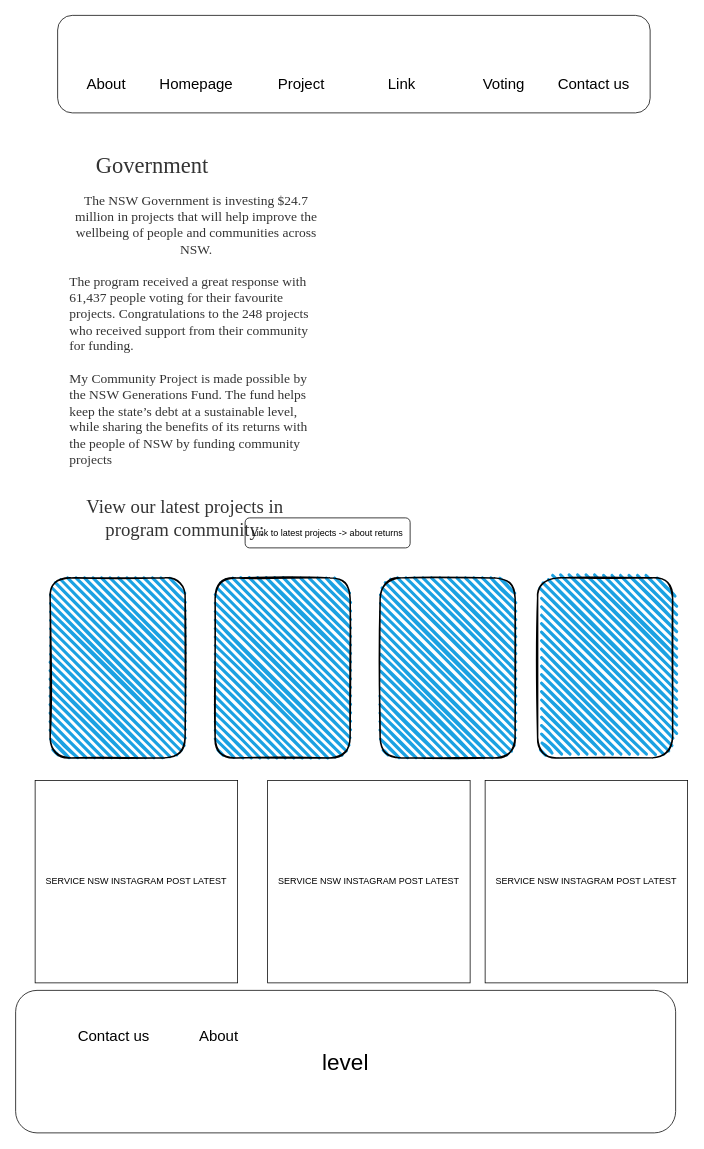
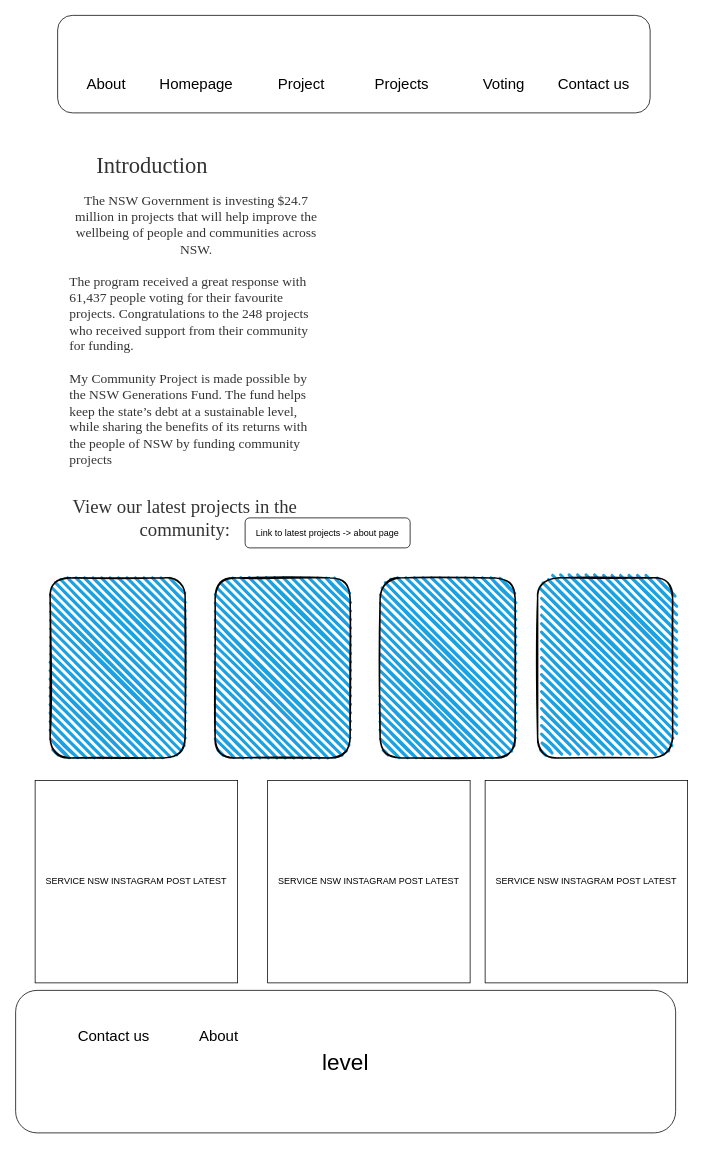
(402, 83) -> (402, 83)
(155, 165) -> (155, 165)
(185, 518) -> (185, 518)
(327, 533) -> (327, 533)
